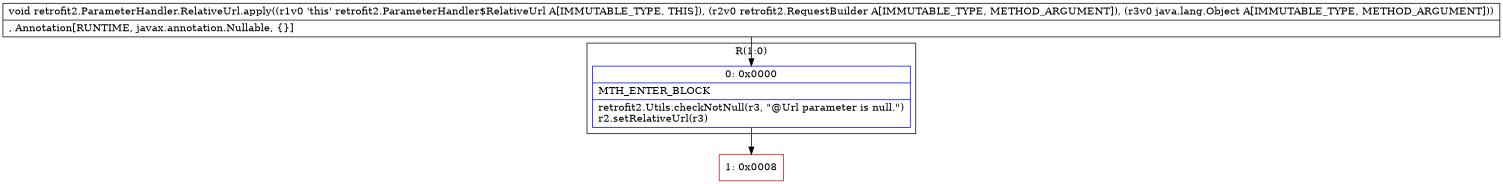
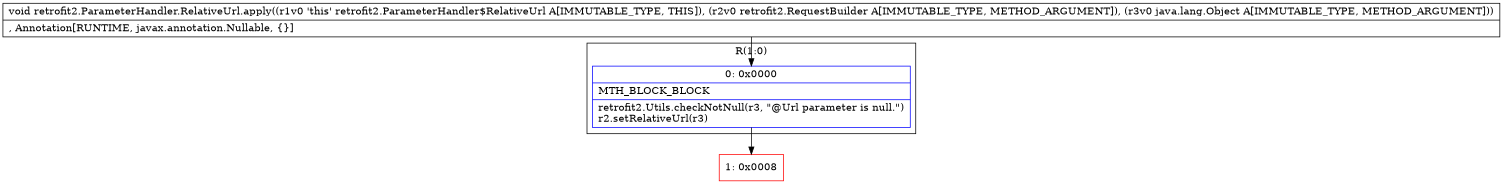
(655, 91) -> (654, 91)
